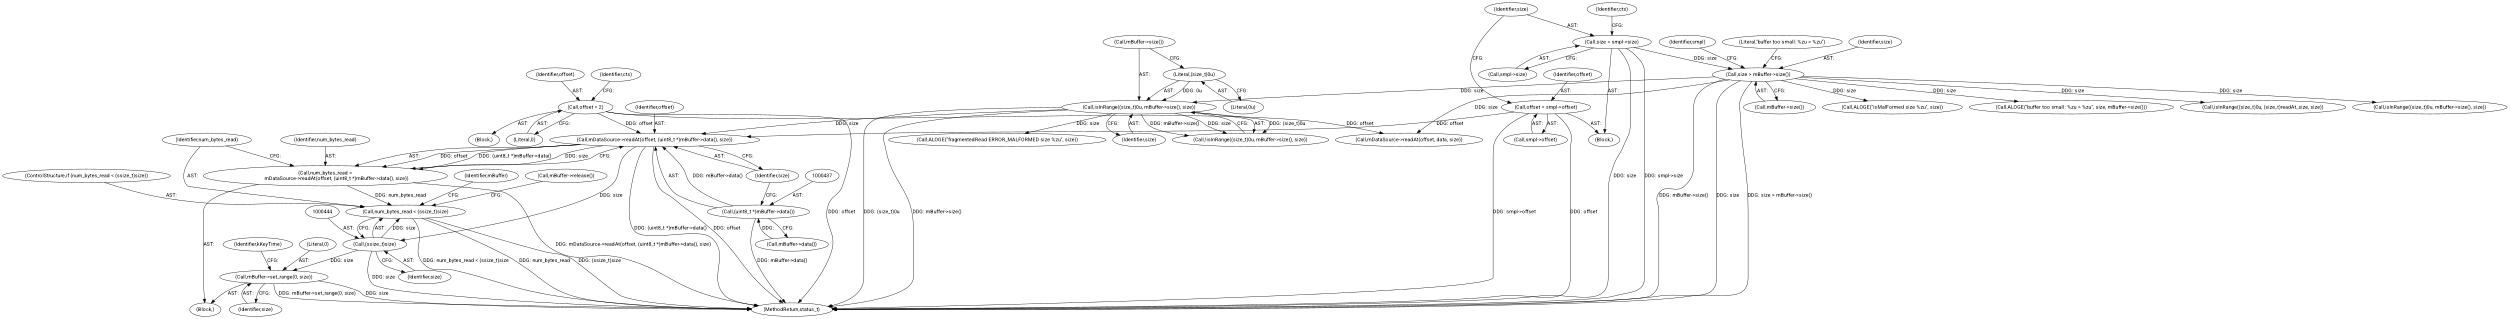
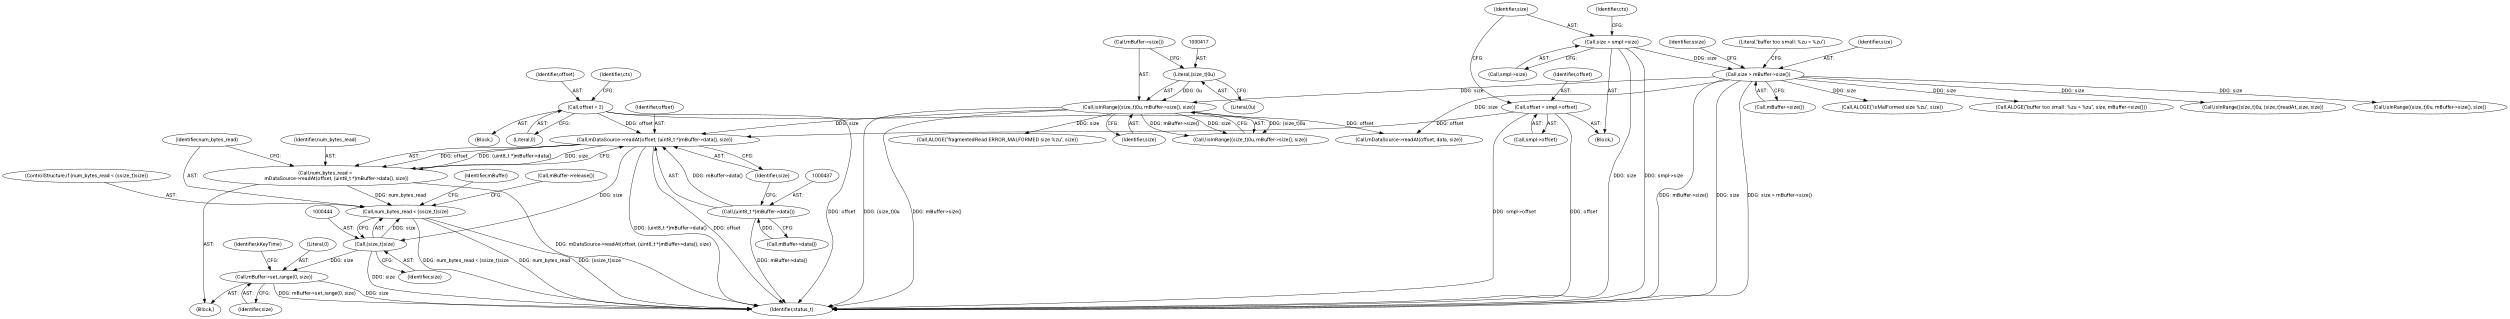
none -> (1199, 42)
(1687, 42) -> (1687, 42)
(375, 244) -> (375, 244)
(792, 310) -> (792, 310)
